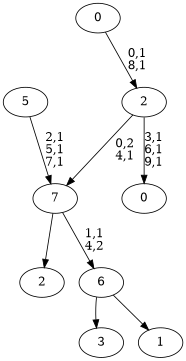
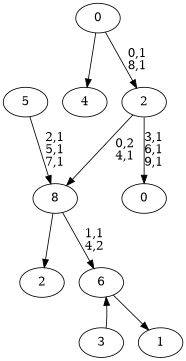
none -> (85, 102)
(55, 198) -> (55, 198)
(96, 308) -> (107, 317)
